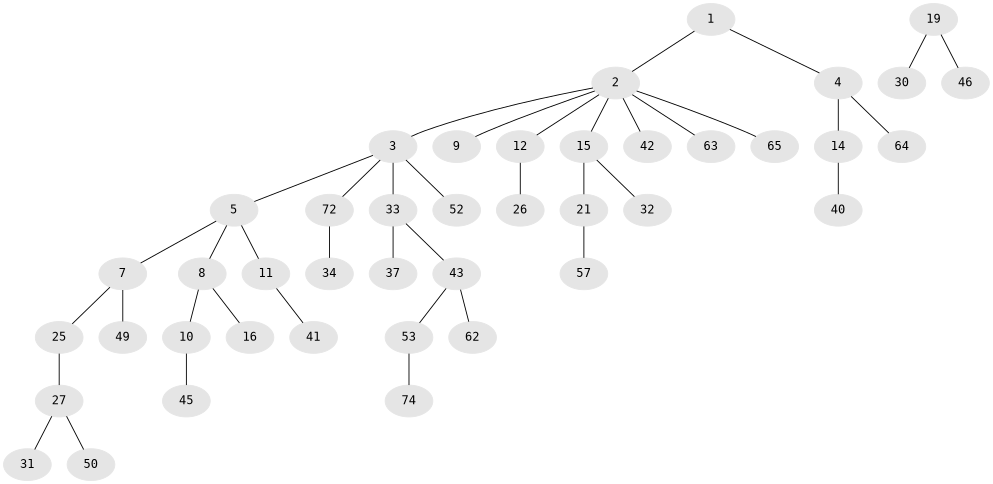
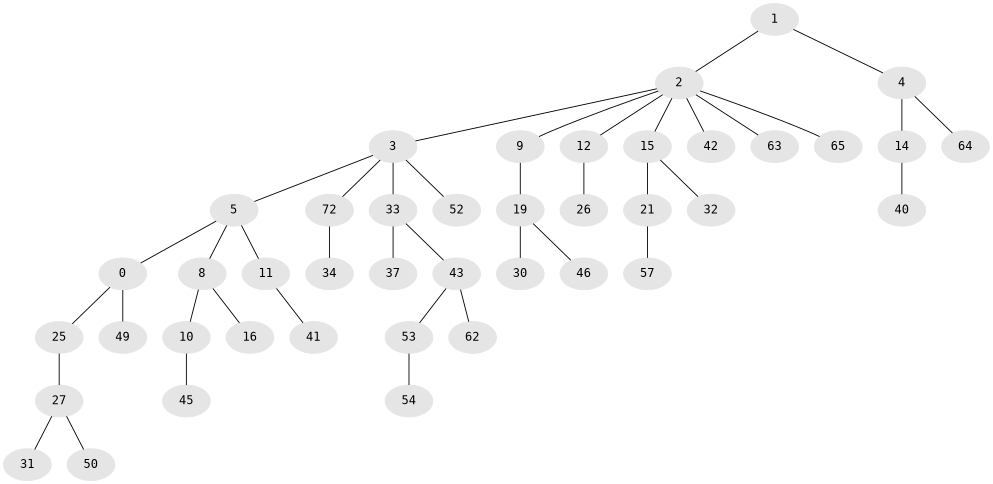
none -> (520, 179)
(123, 274) -> (123, 274)
(409, 401) -> (409, 401)
